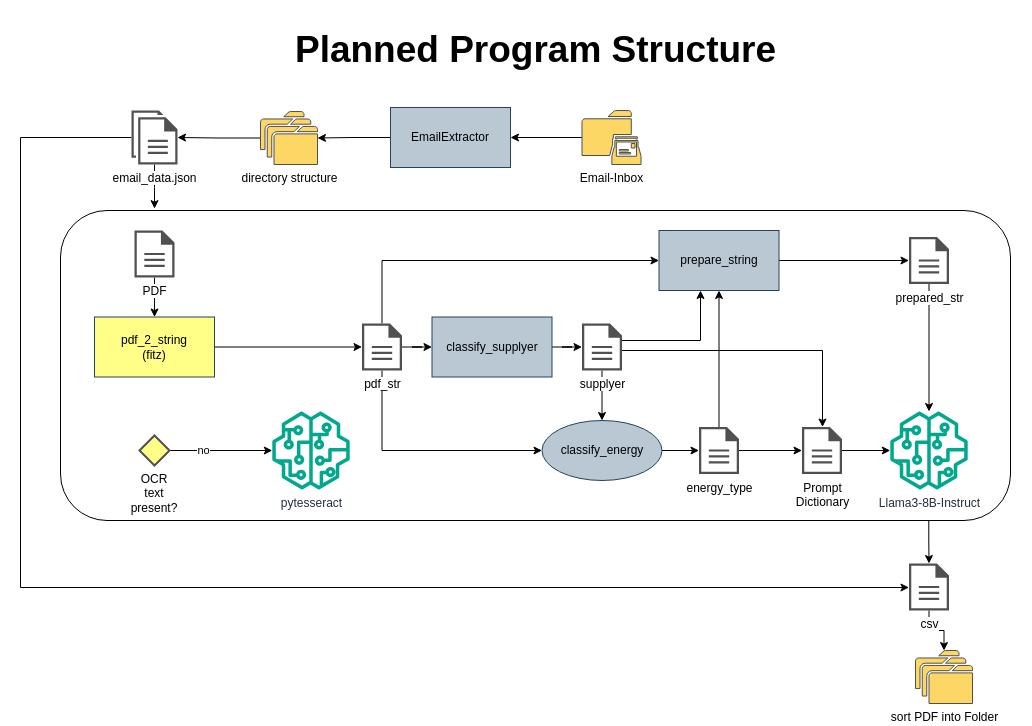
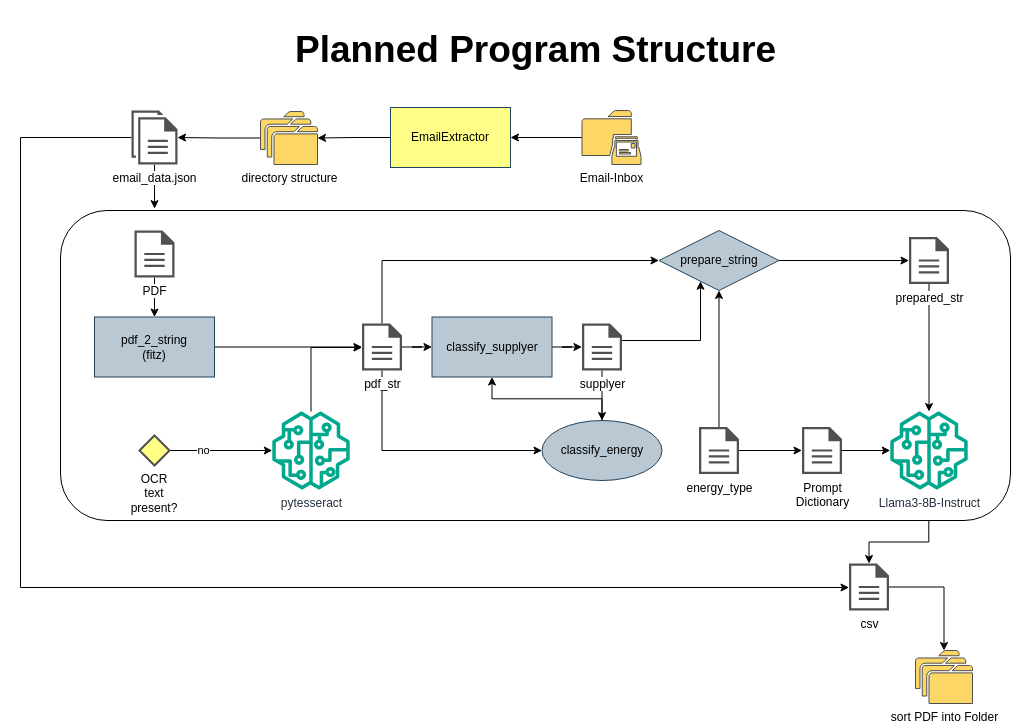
(451, 138) -> (451, 138)
(719, 261) -> (719, 261)
(155, 347) -> (155, 347)
(757, 351) -> none
none -> (311, 381)
(680, 451) -> (539, 399)
(929, 587) -> (869, 587)
